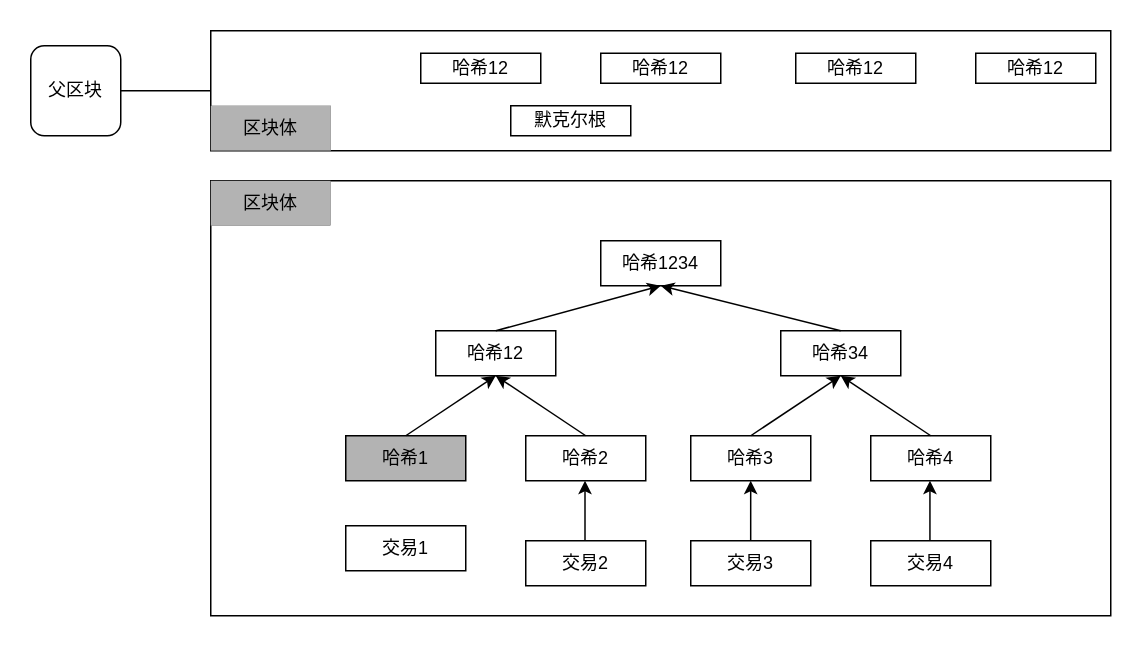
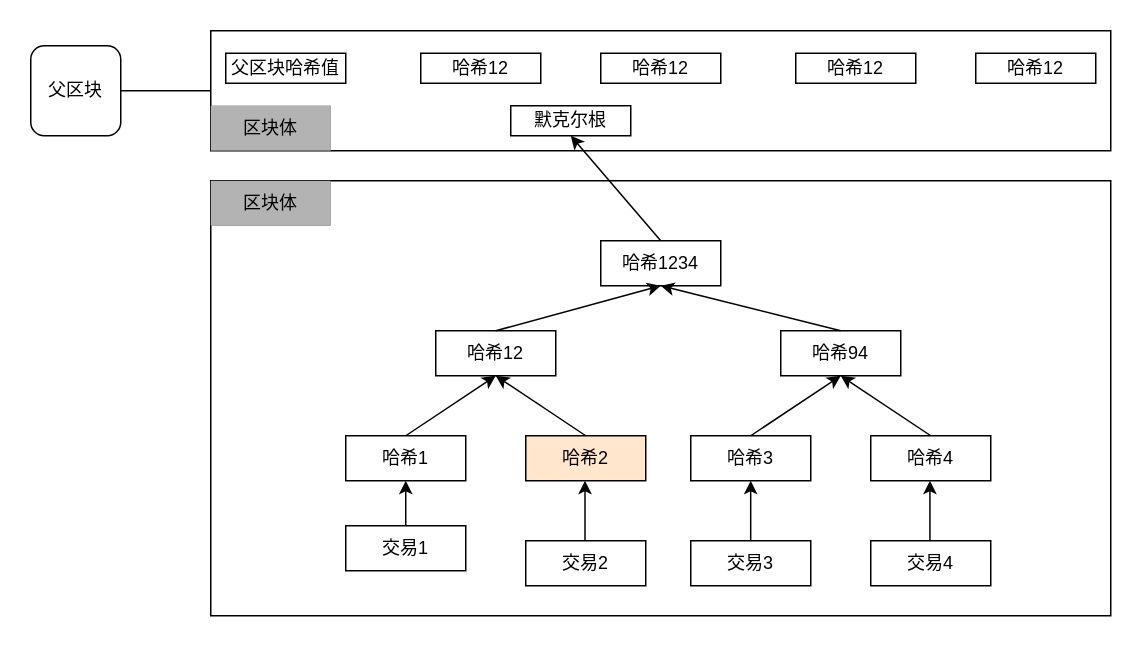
none -> (286, 68)
none -> (619, 192)
(841, 353) -> (841, 353)
(406, 458) -> (406, 458)
(586, 458) -> (586, 458)
none -> (406, 509)
